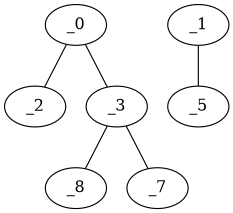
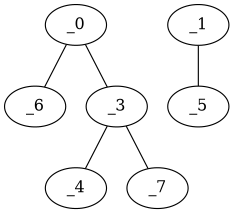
(35, 107) -> (35, 107)
(76, 188) -> (76, 188)
